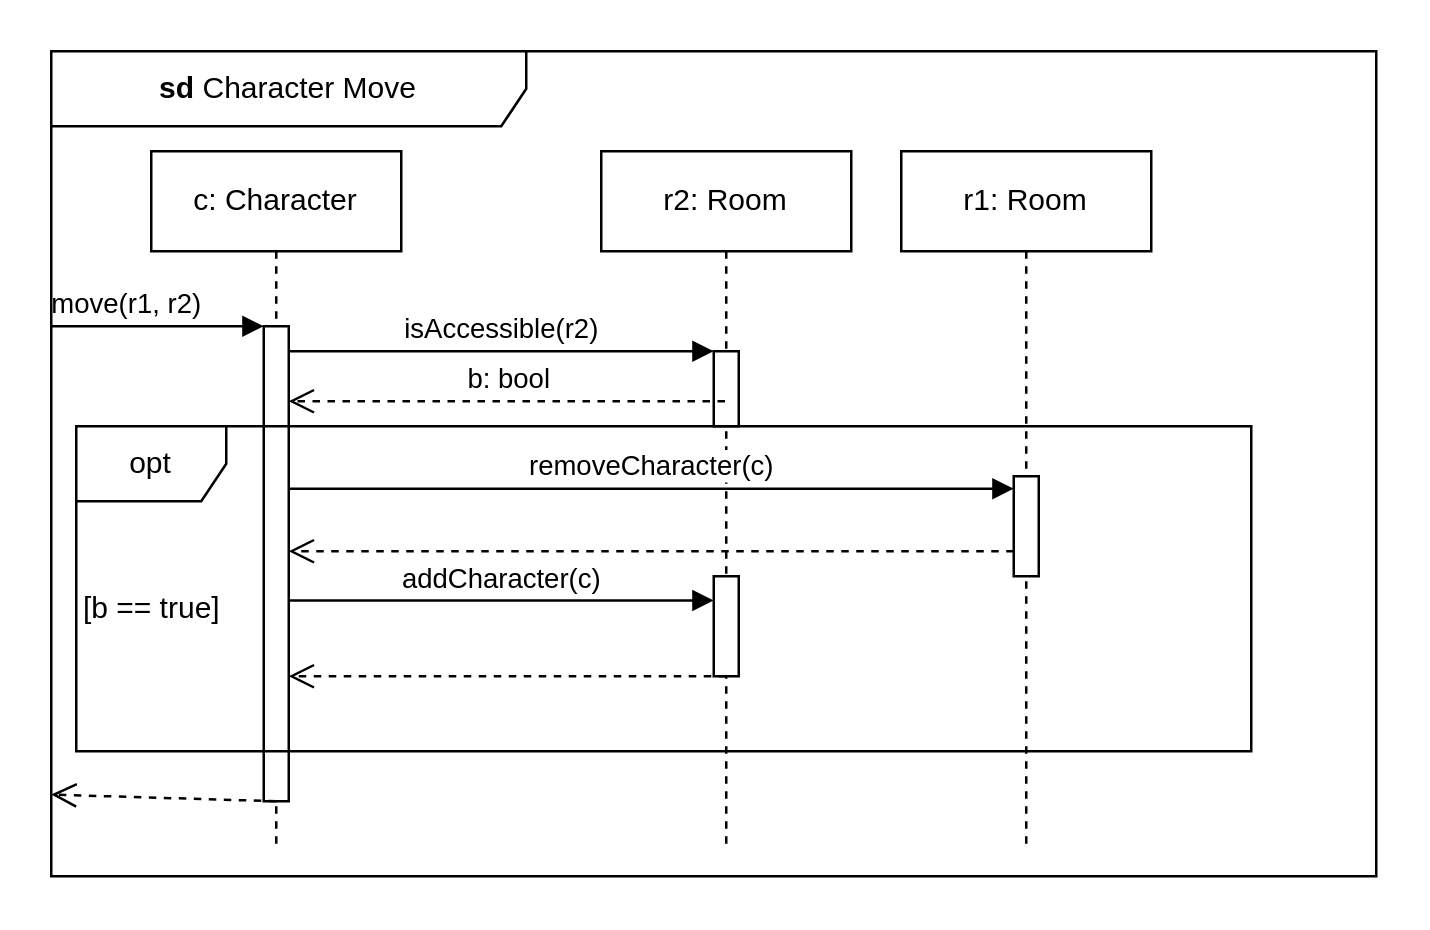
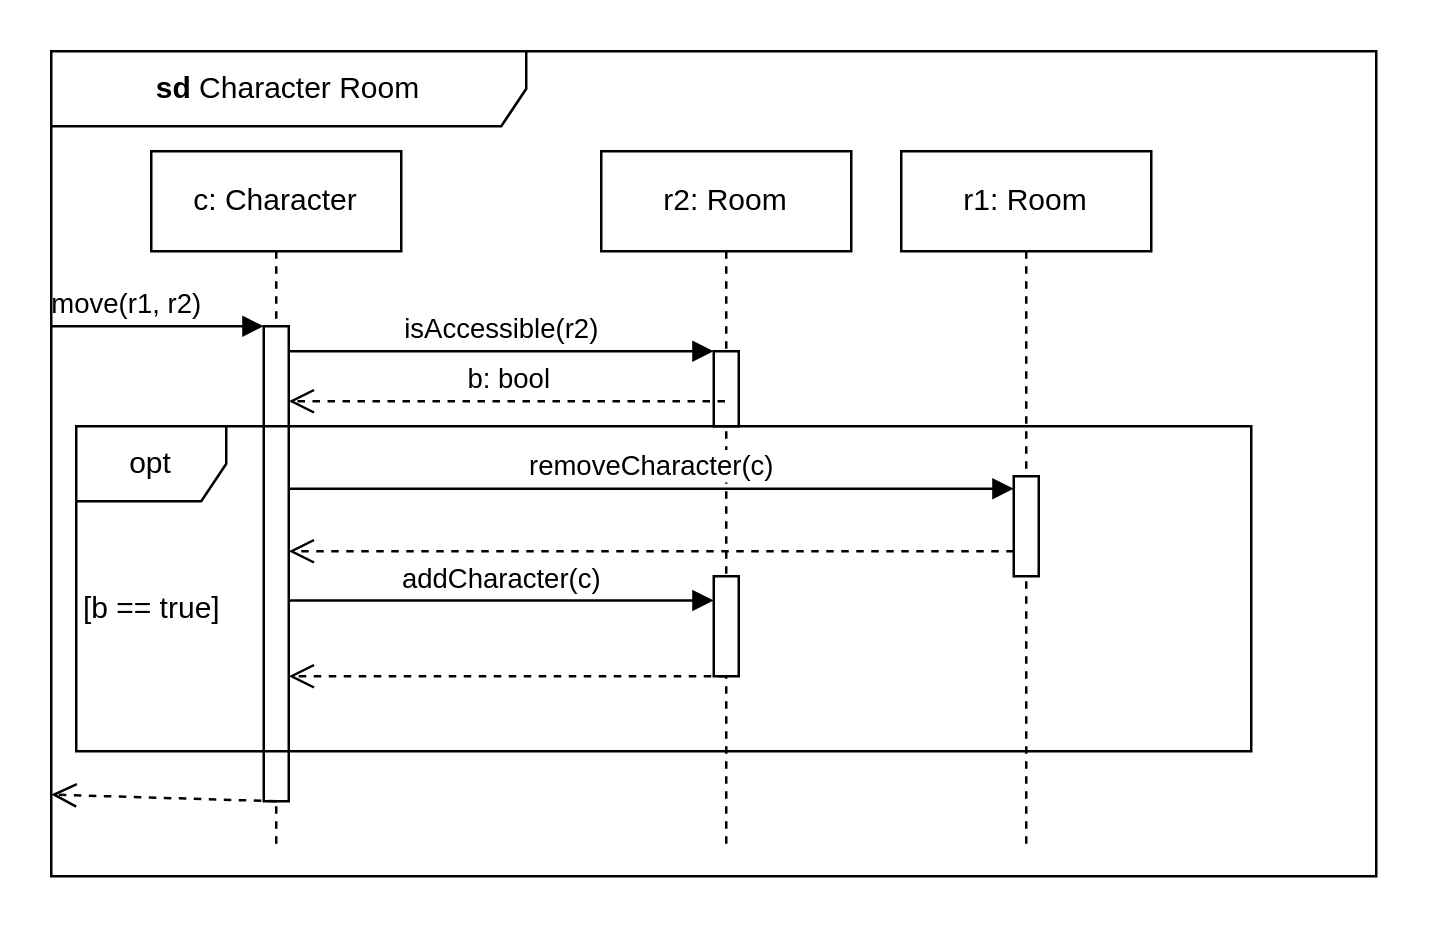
(289, 89) -> (289, 89)
